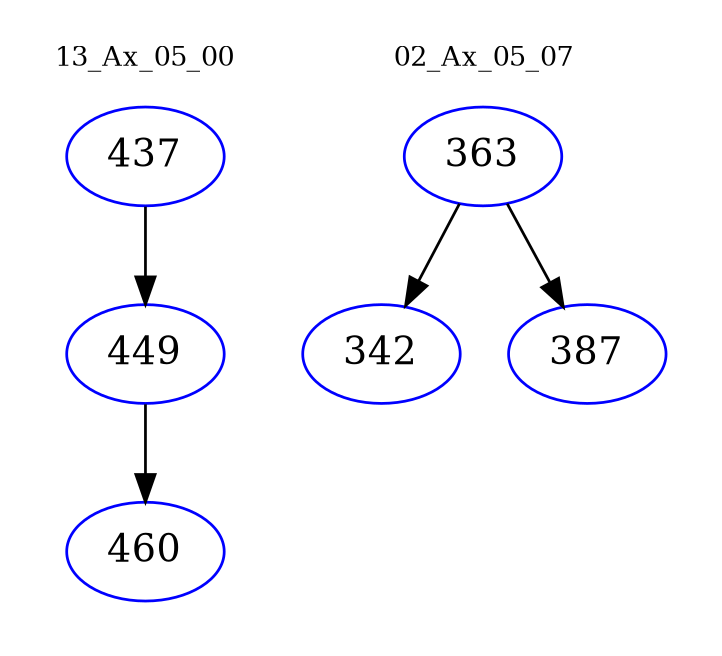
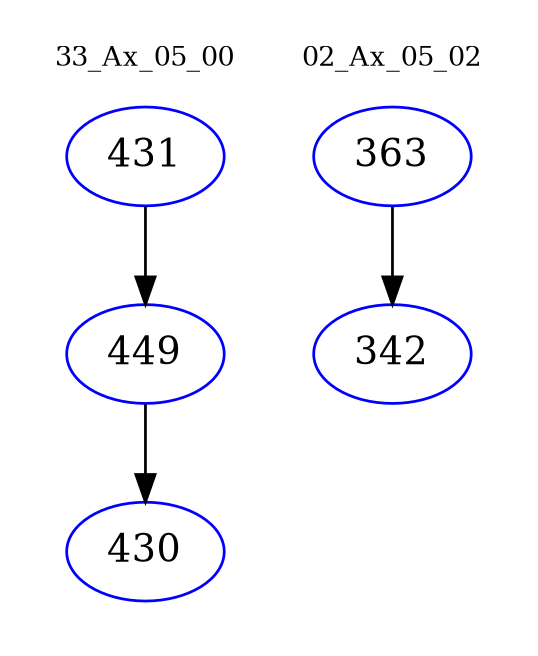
(145, 59) -> (145, 59)
(484, 59) -> (392, 59)
(145, 156) -> (145, 156)
(587, 354) -> none
(145, 552) -> (145, 552)
